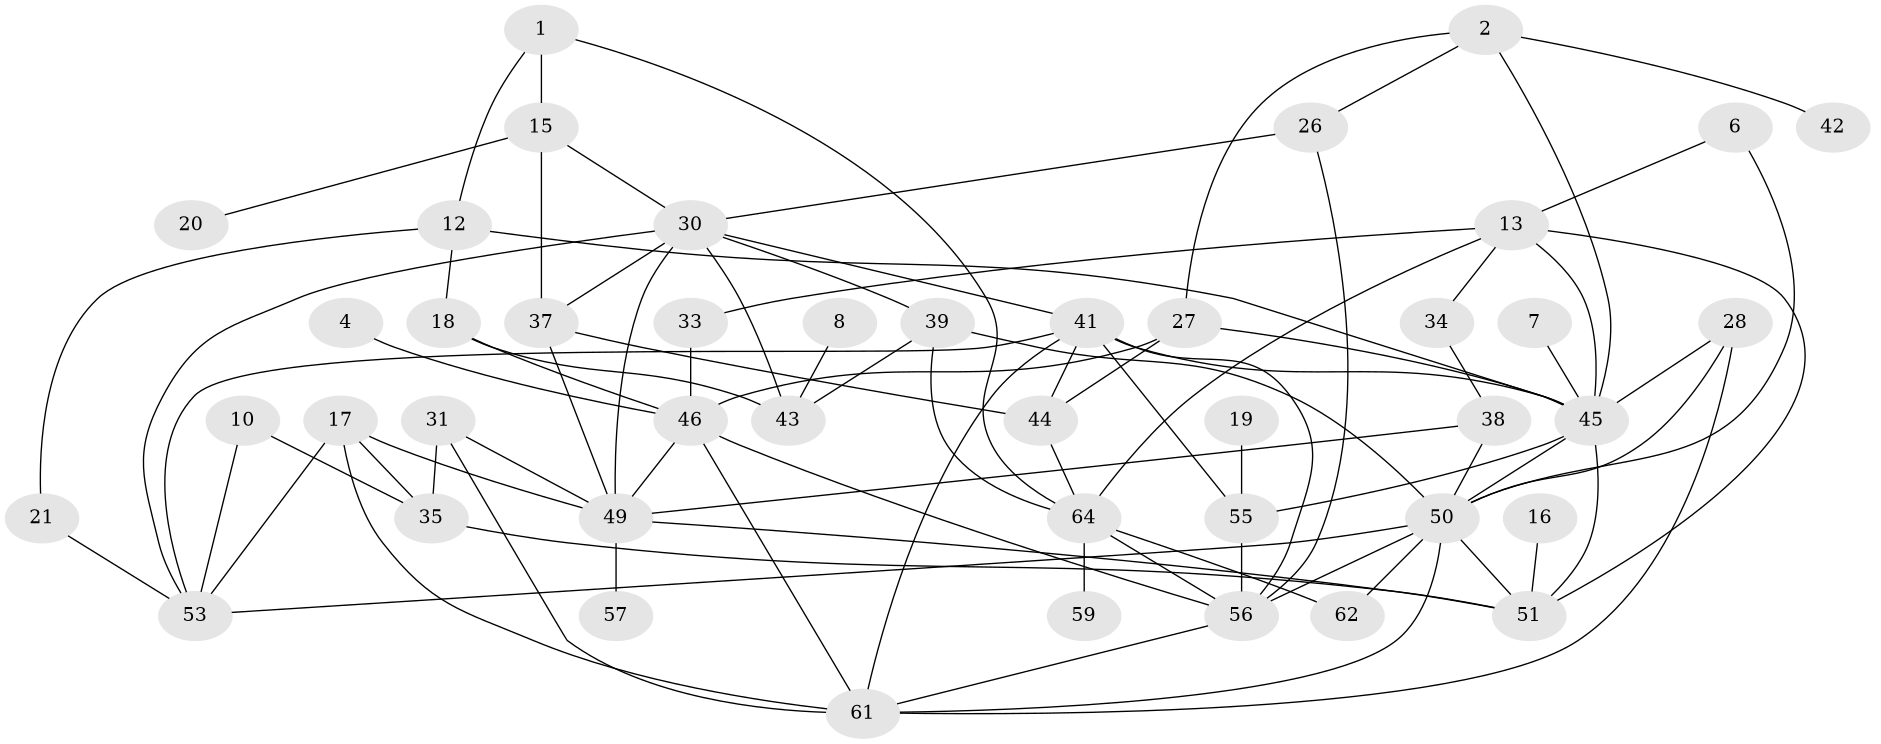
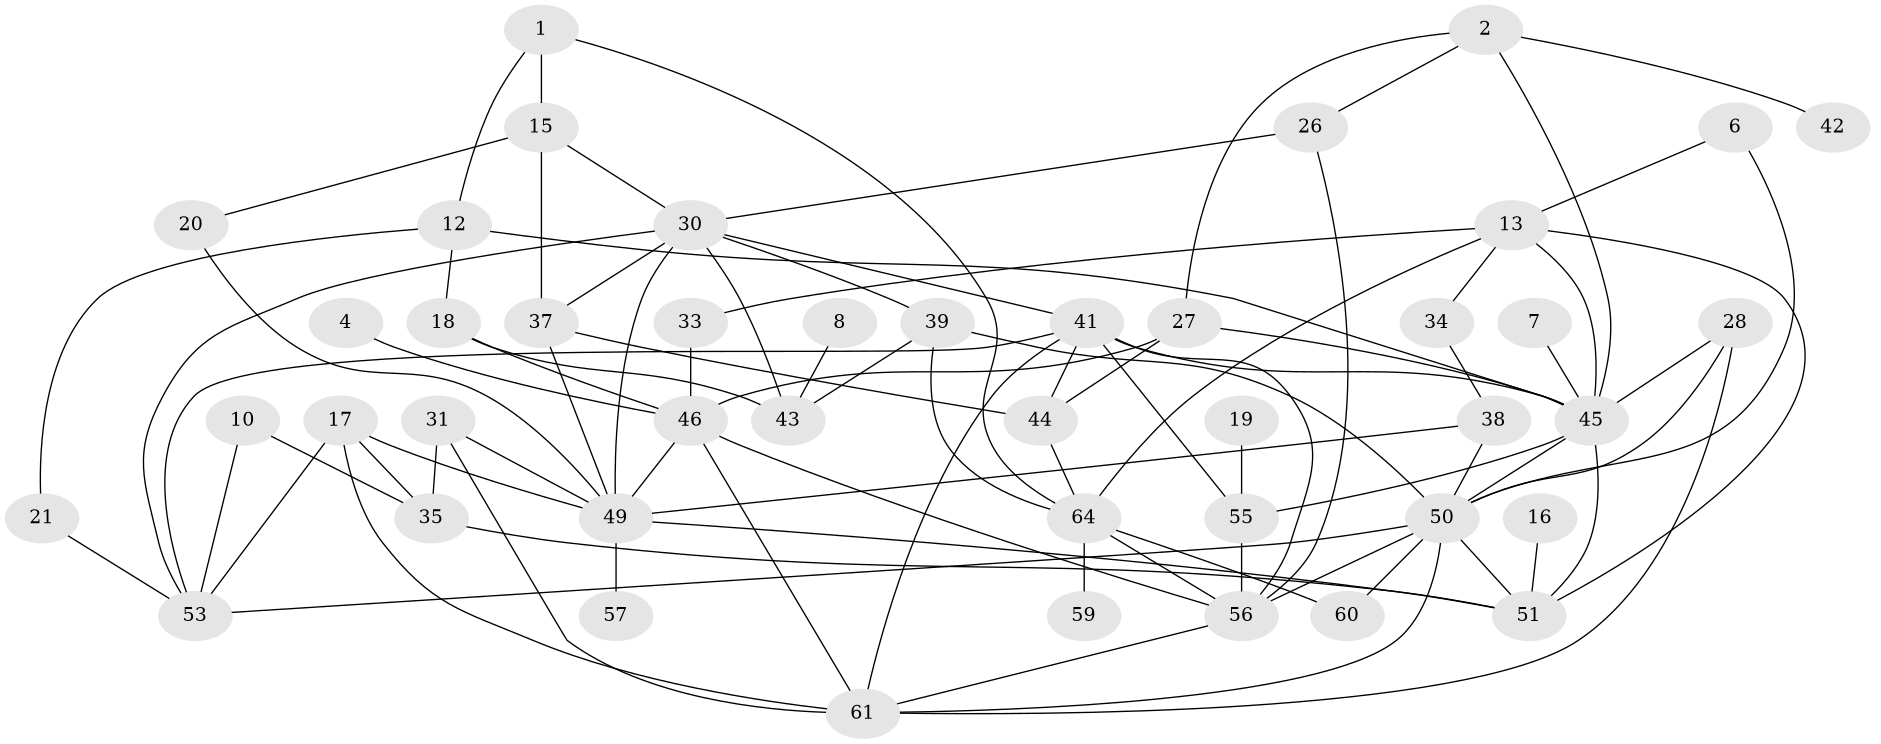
none -> (399, 374)
(1347, 616) -> (1347, 616)
